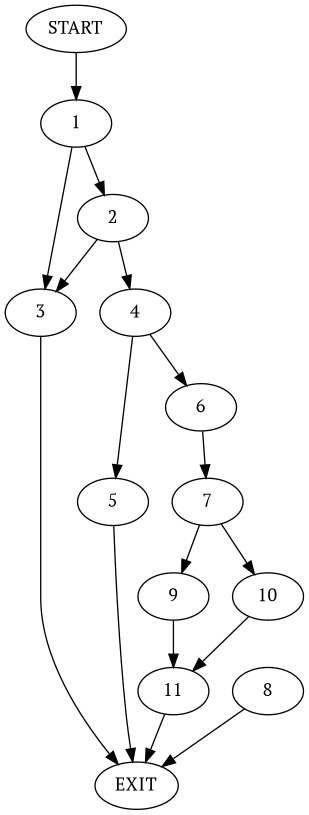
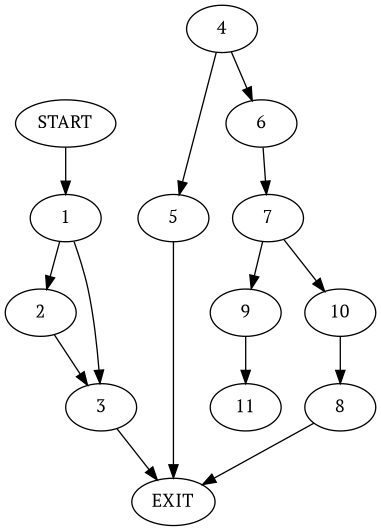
(123, 259) -> none
(226, 639) -> (340, 354)
(158, 732) -> none
